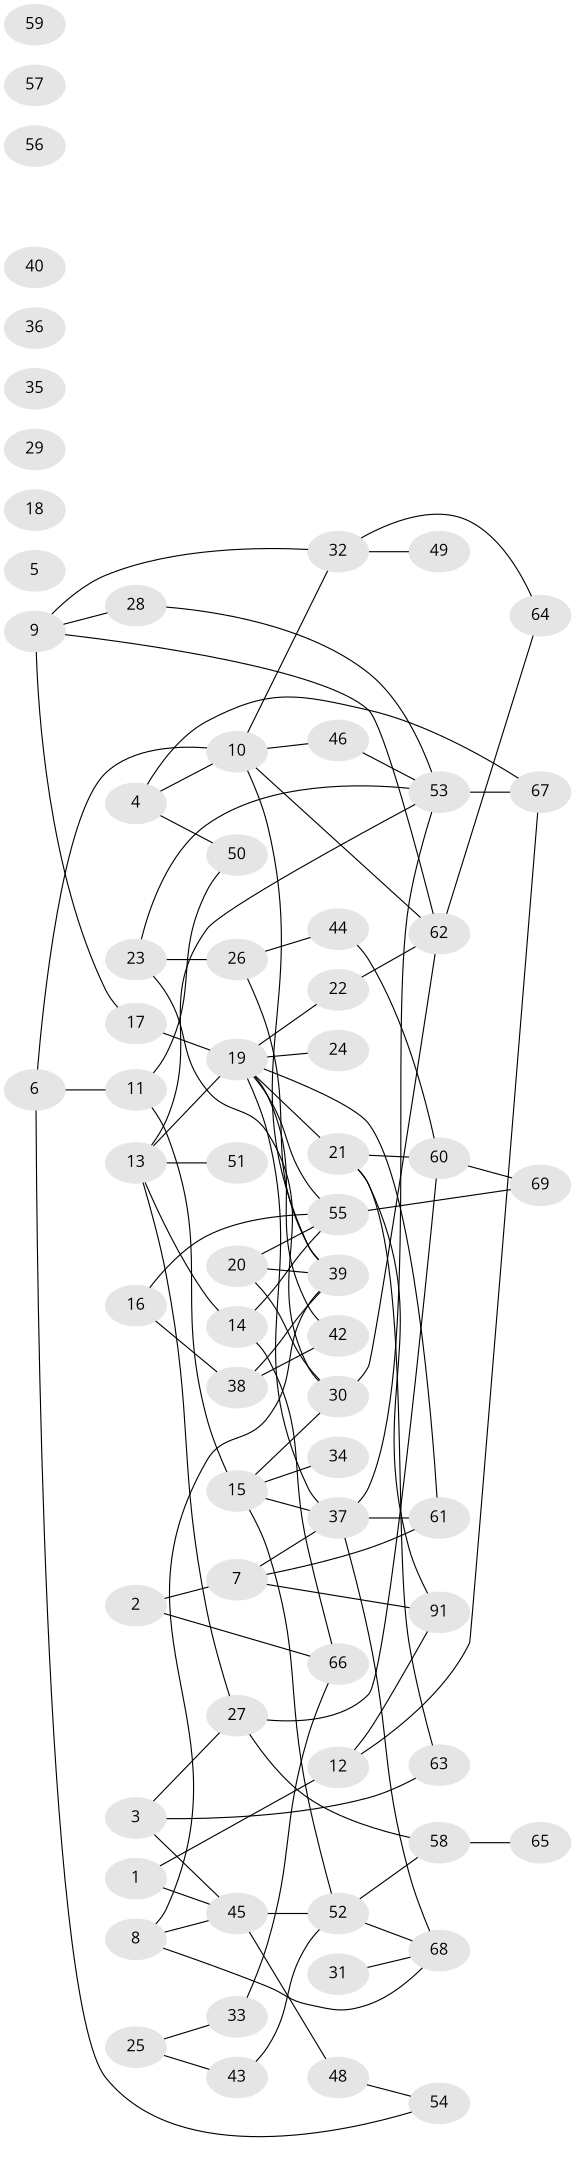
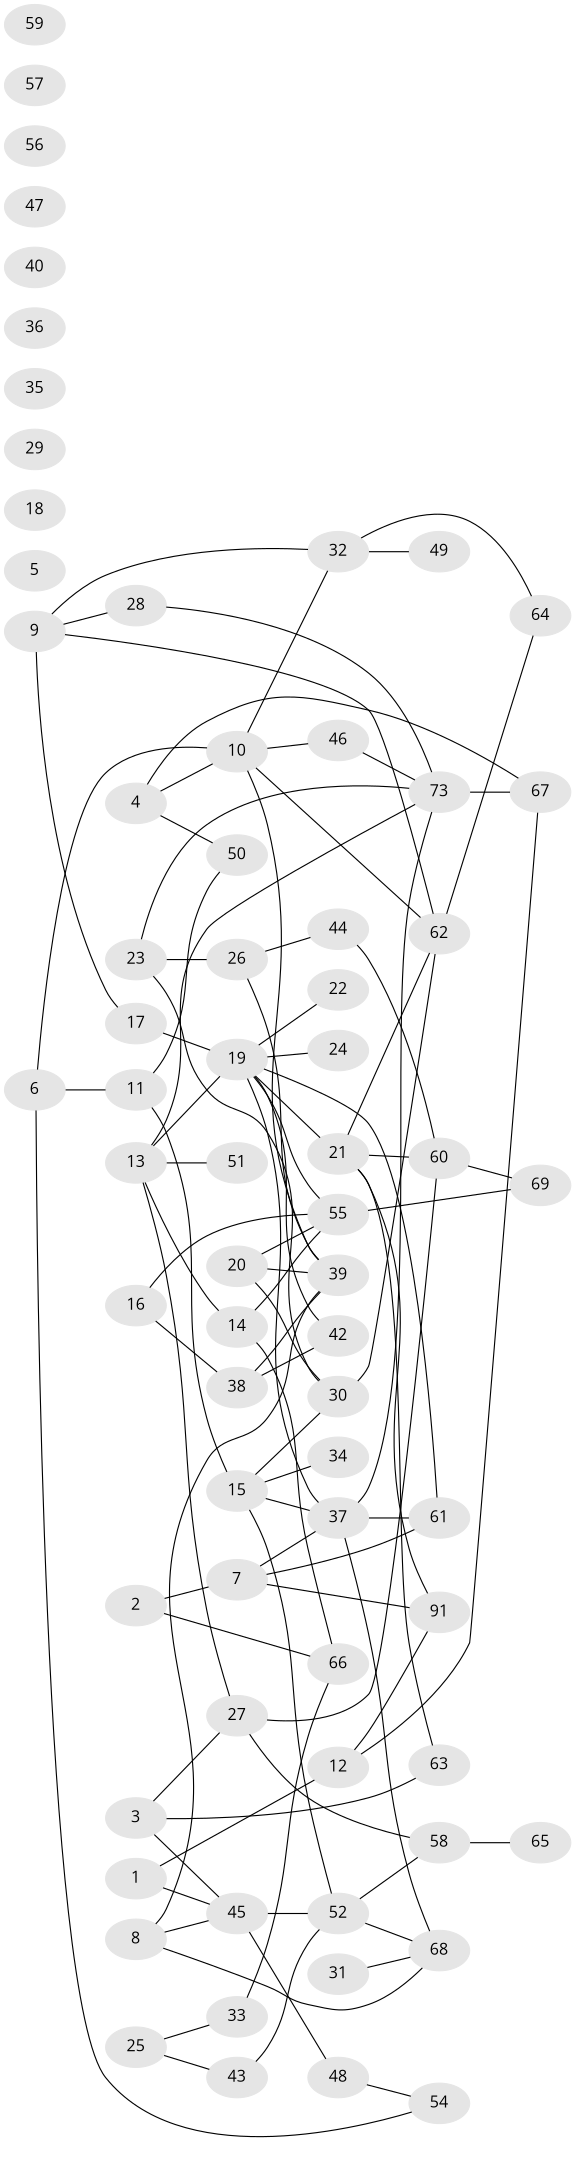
none -> (35, 207)
(439, 792) -> (439, 792)
(389, 962) -> (389, 1044)
